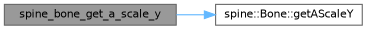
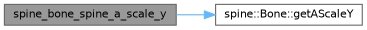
(90, 15) -> (90, 15)
